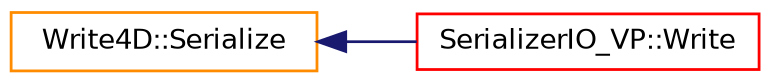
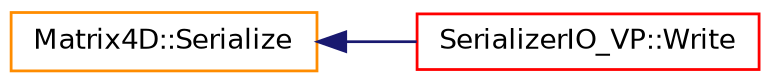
(164, 42) -> (164, 42)
